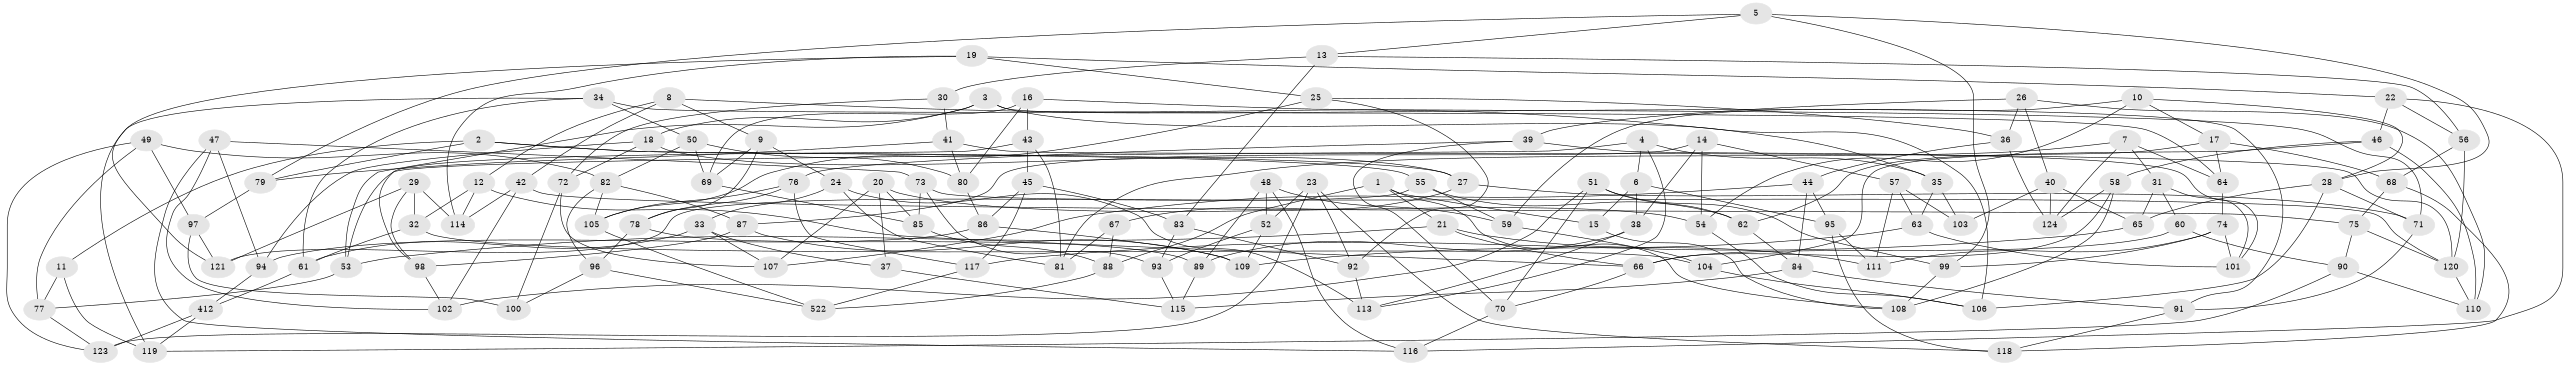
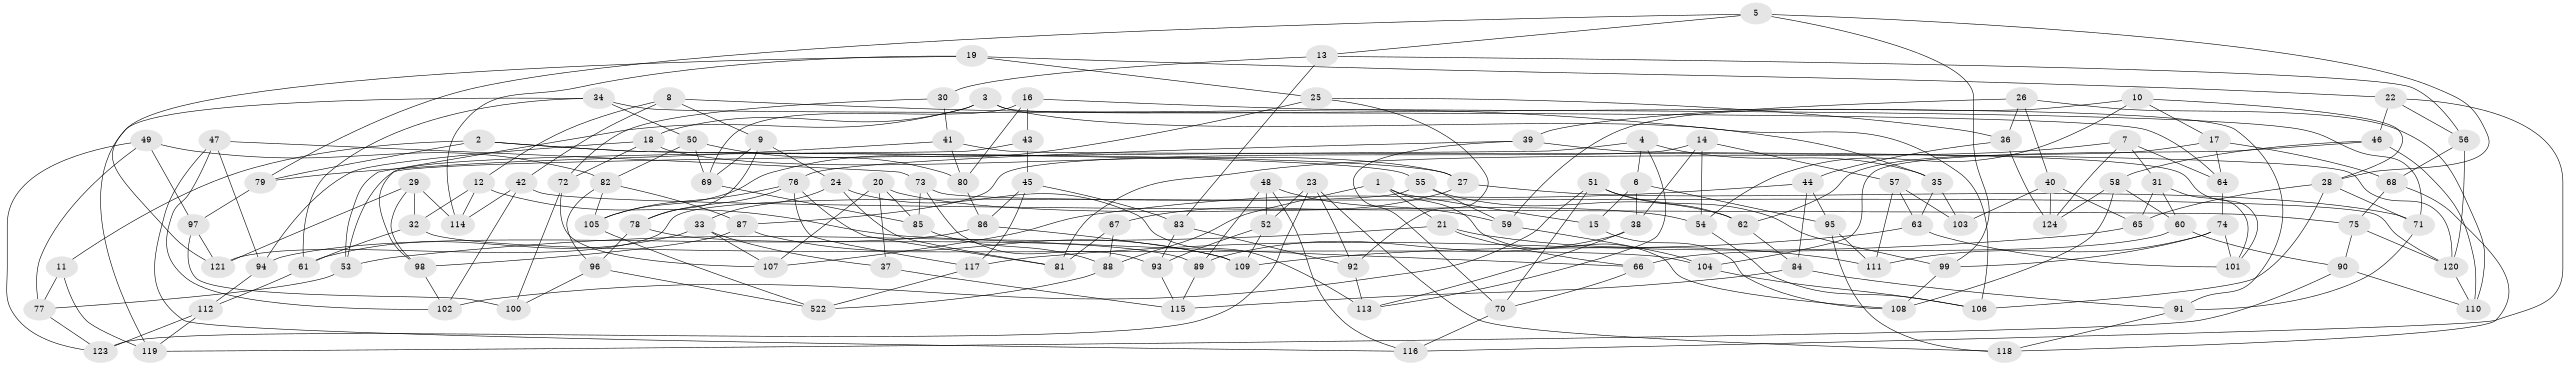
(1057, 204) -> (917, 245)
(1881, 256) -> (2151, 206)
(206, 310) -> (206, 310)
